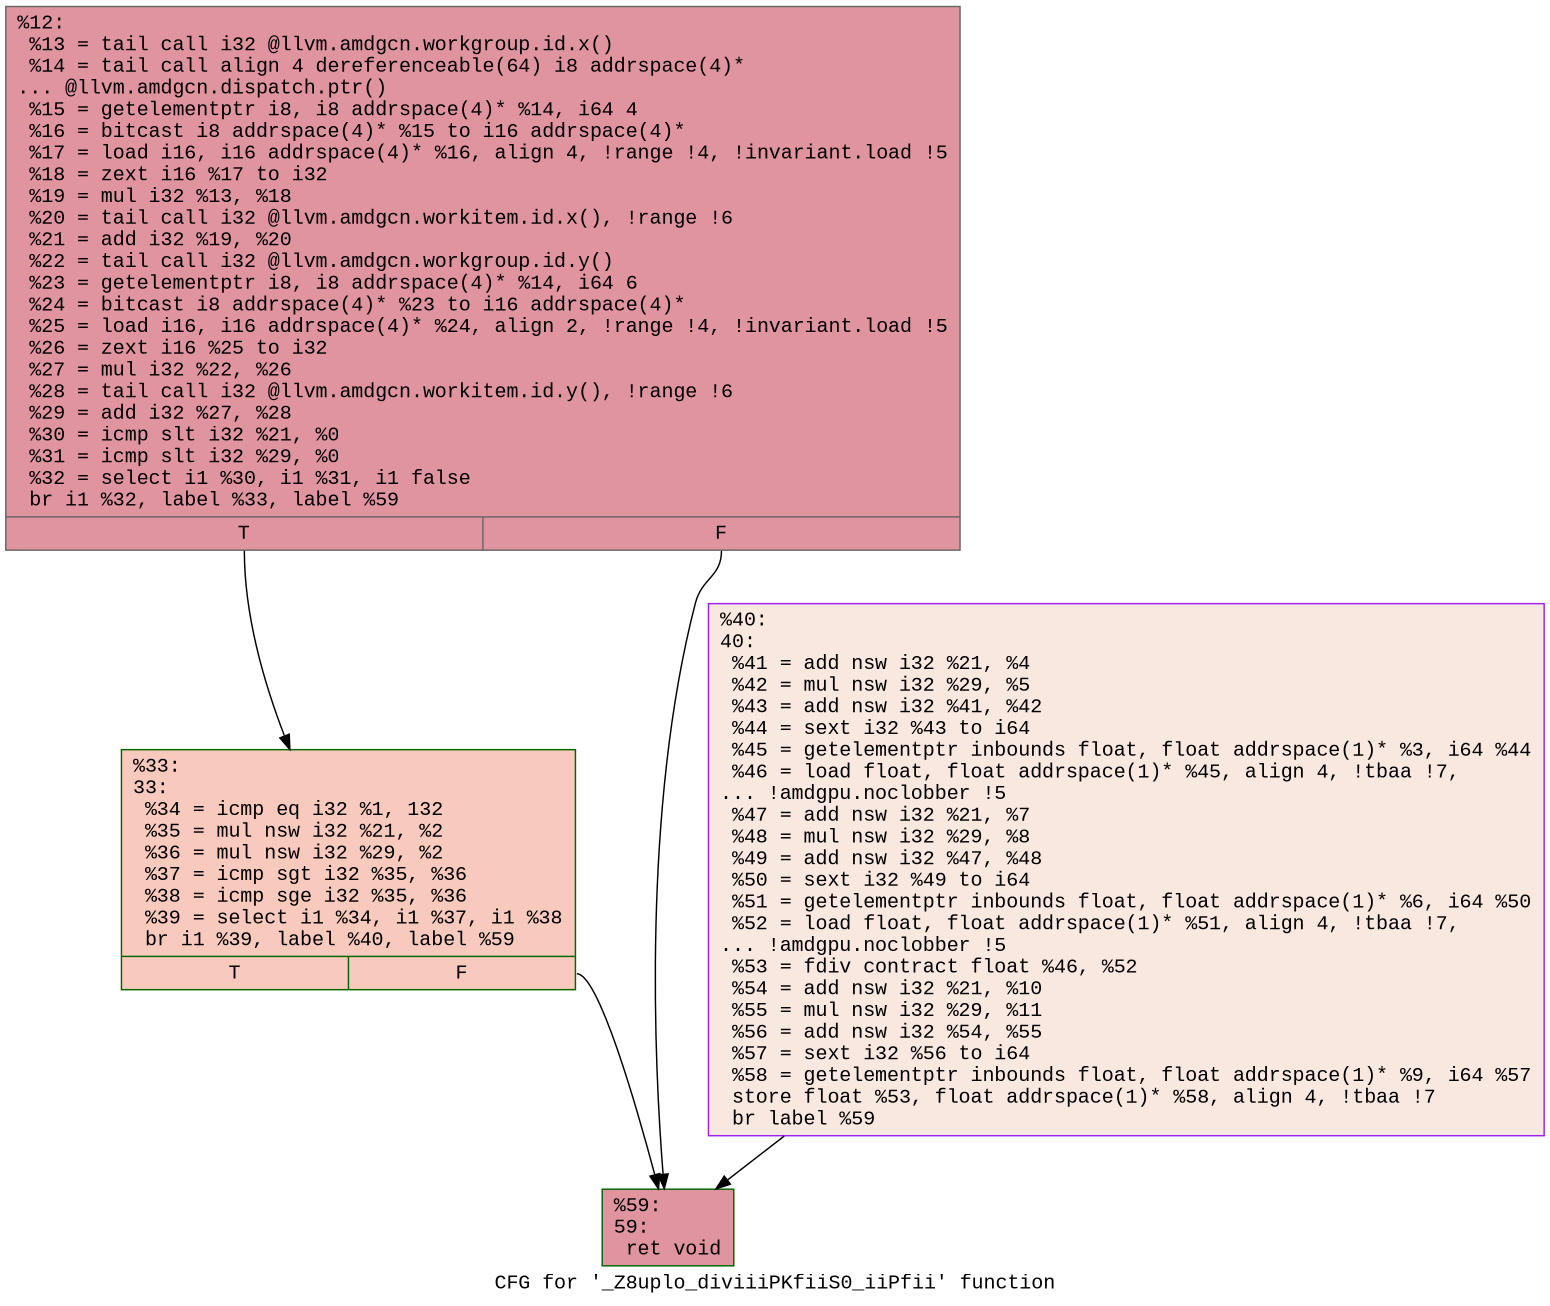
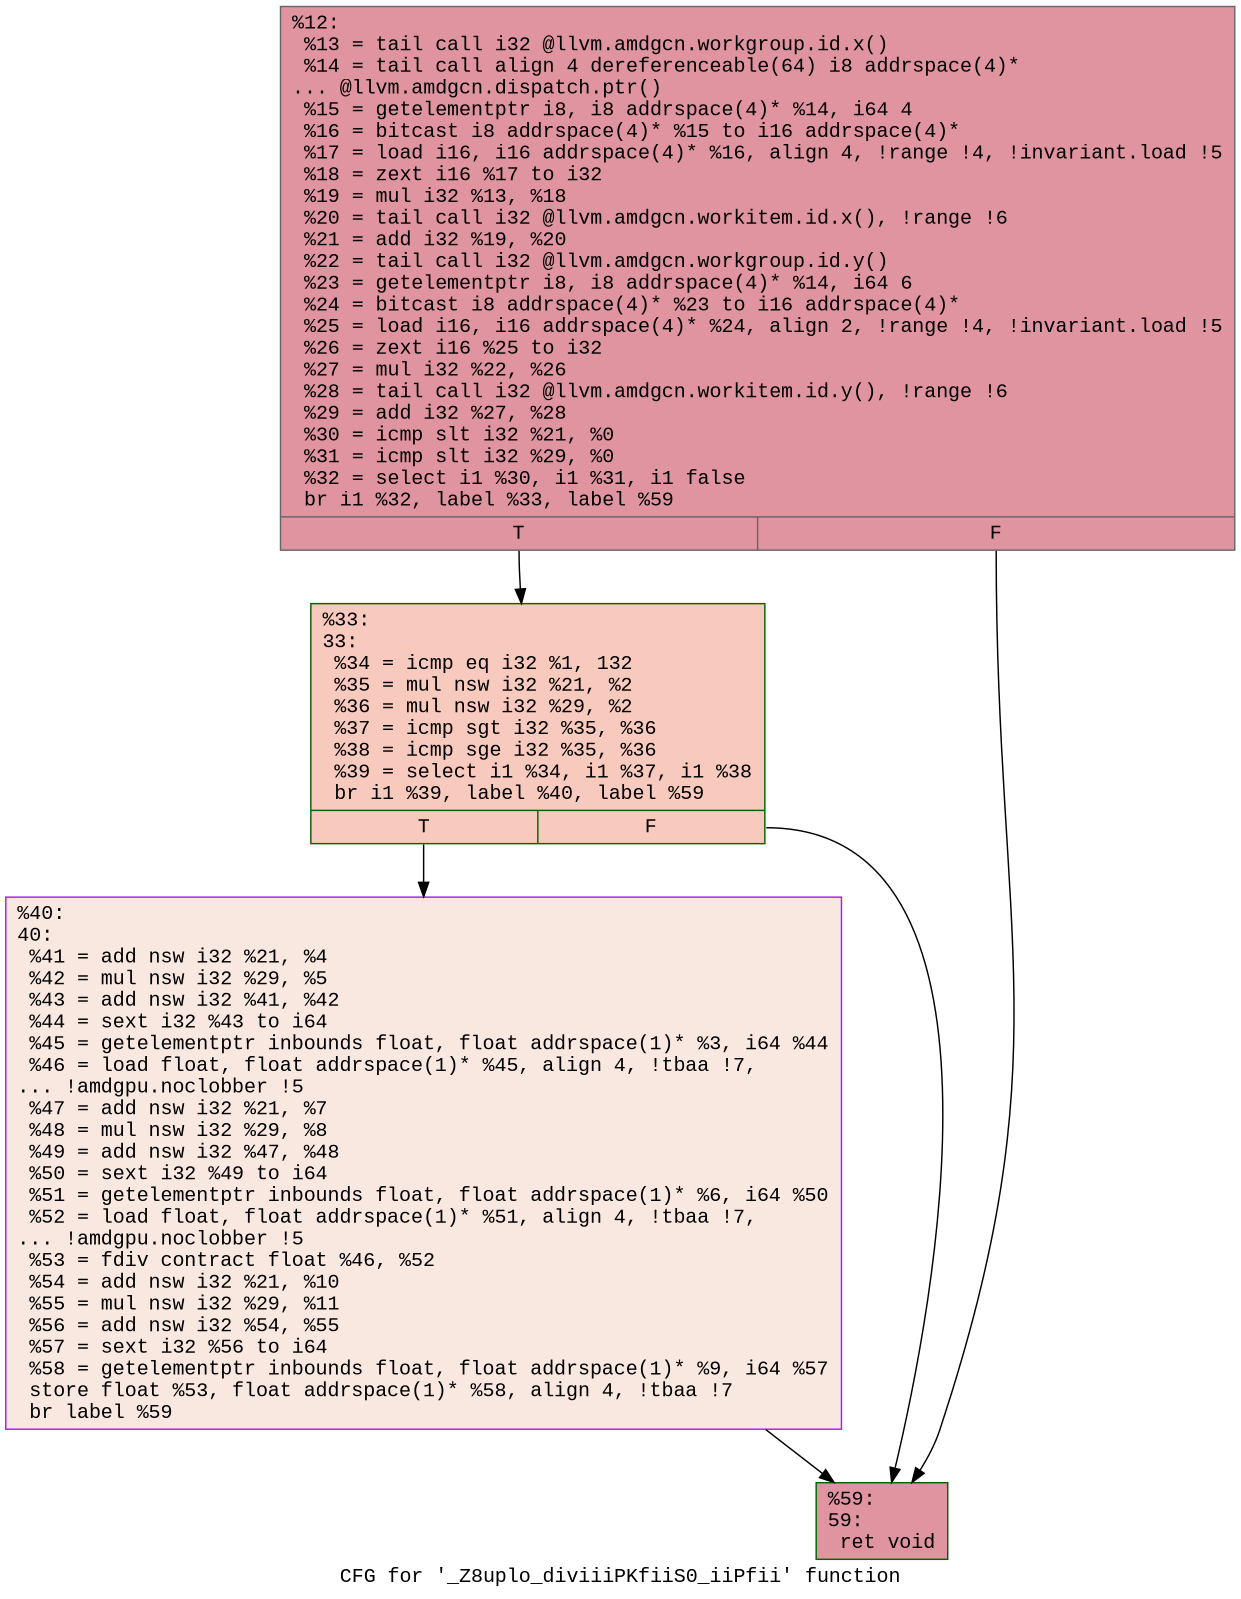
none -> (424, 863)
